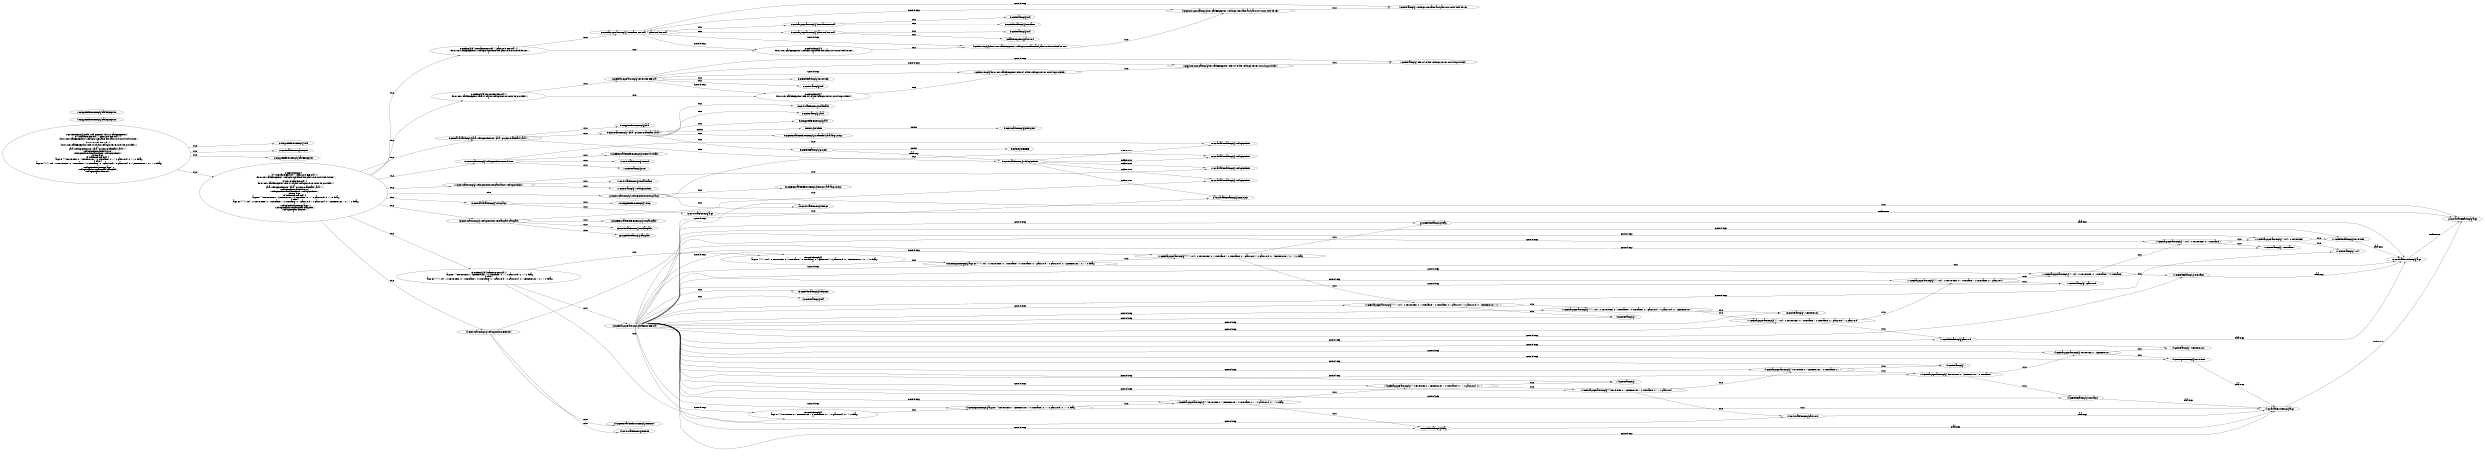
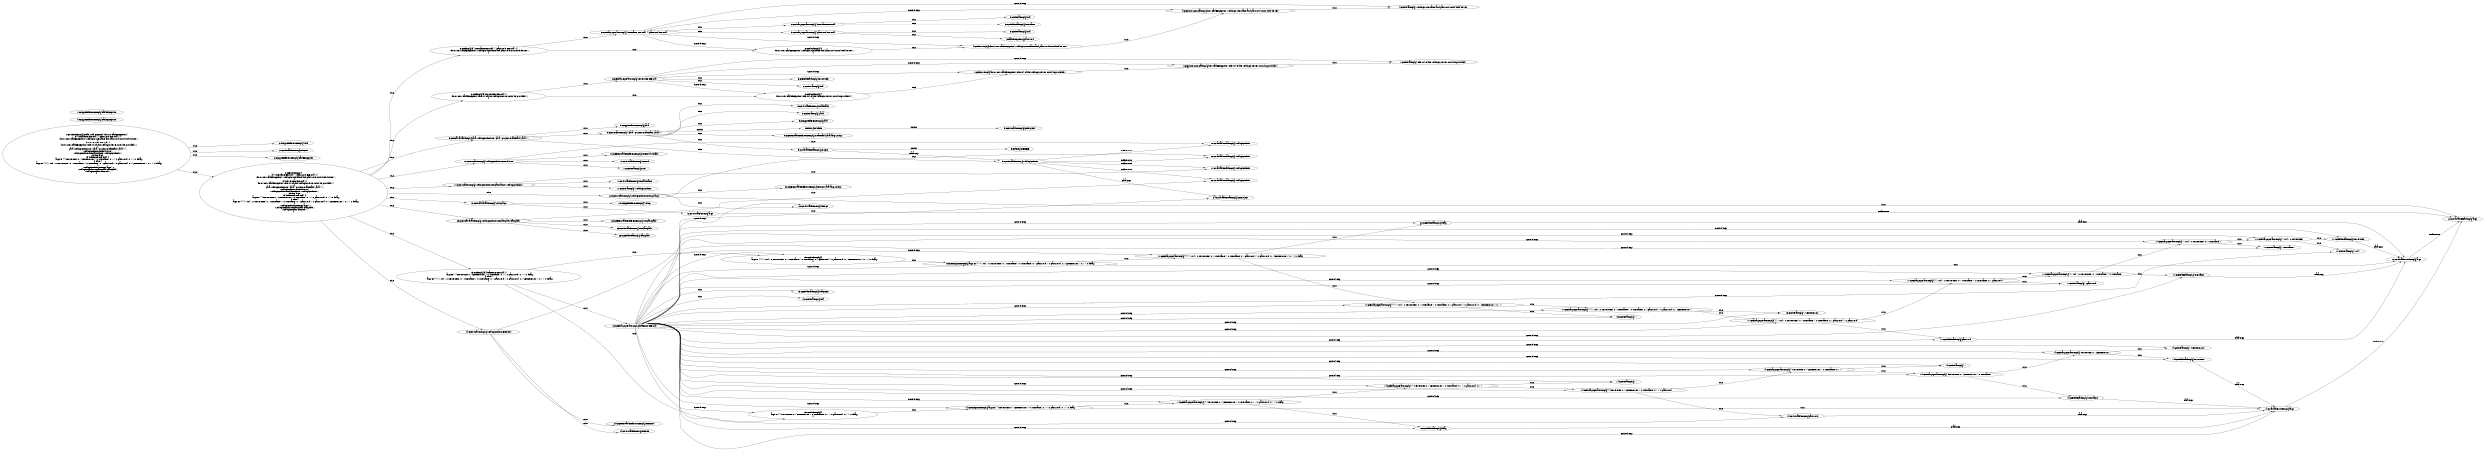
(813, 150) -> (813, 150)
(1126, 181) -> (1126, 181)
(489, 221) -> (489, 221)
(2188, 360) -> (2188, 360)
